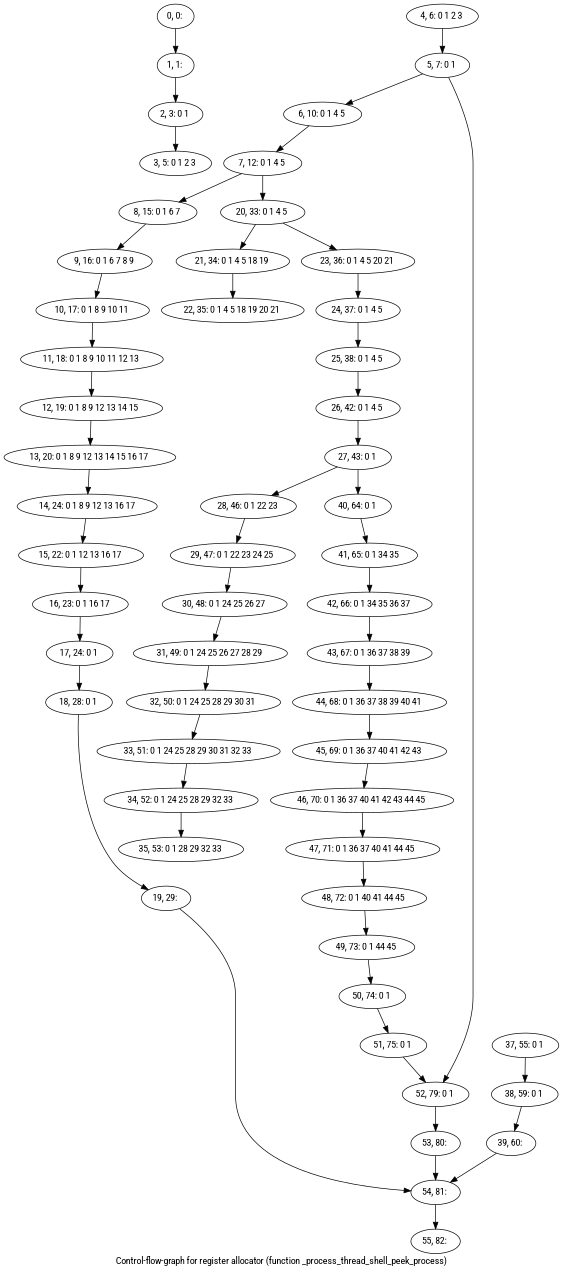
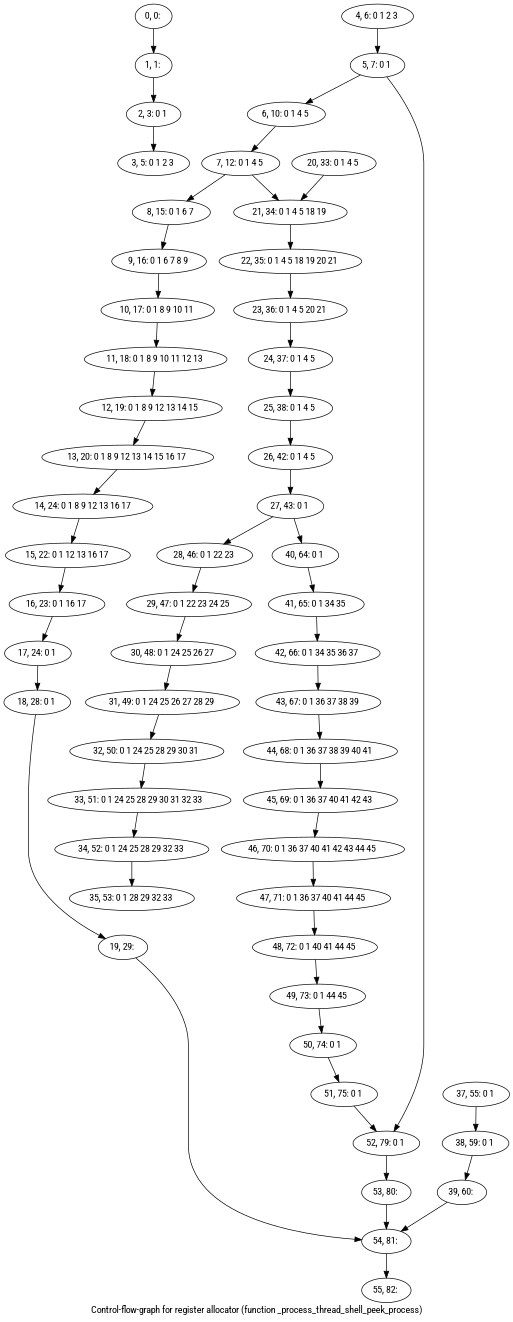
(263, 184) -> (263, 185)
(307, 235) -> (290, 282)
